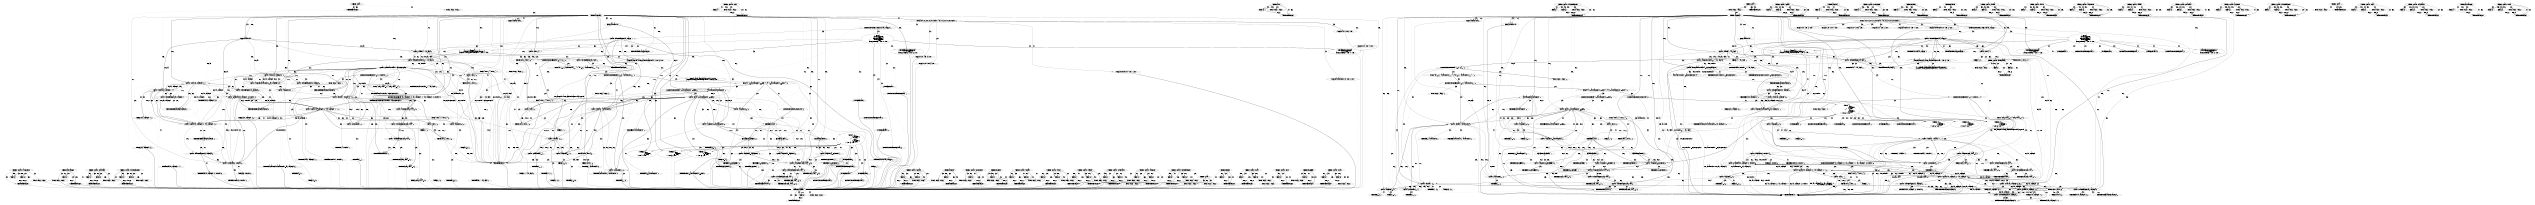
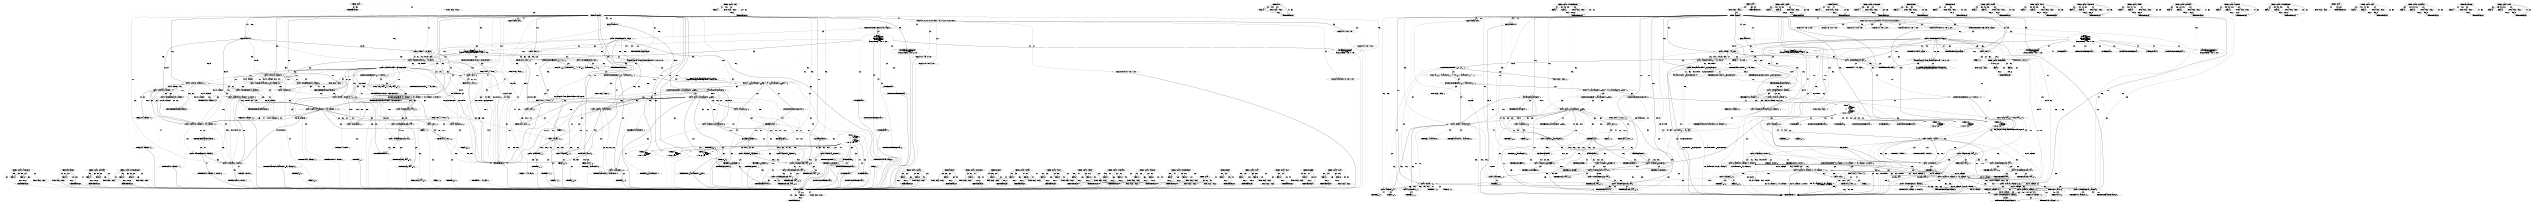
none -> (476, 60)
(1851, 63) -> (1685, 70)
(1746, 72) -> (1746, 72)
(387, 83) -> (387, 83)
